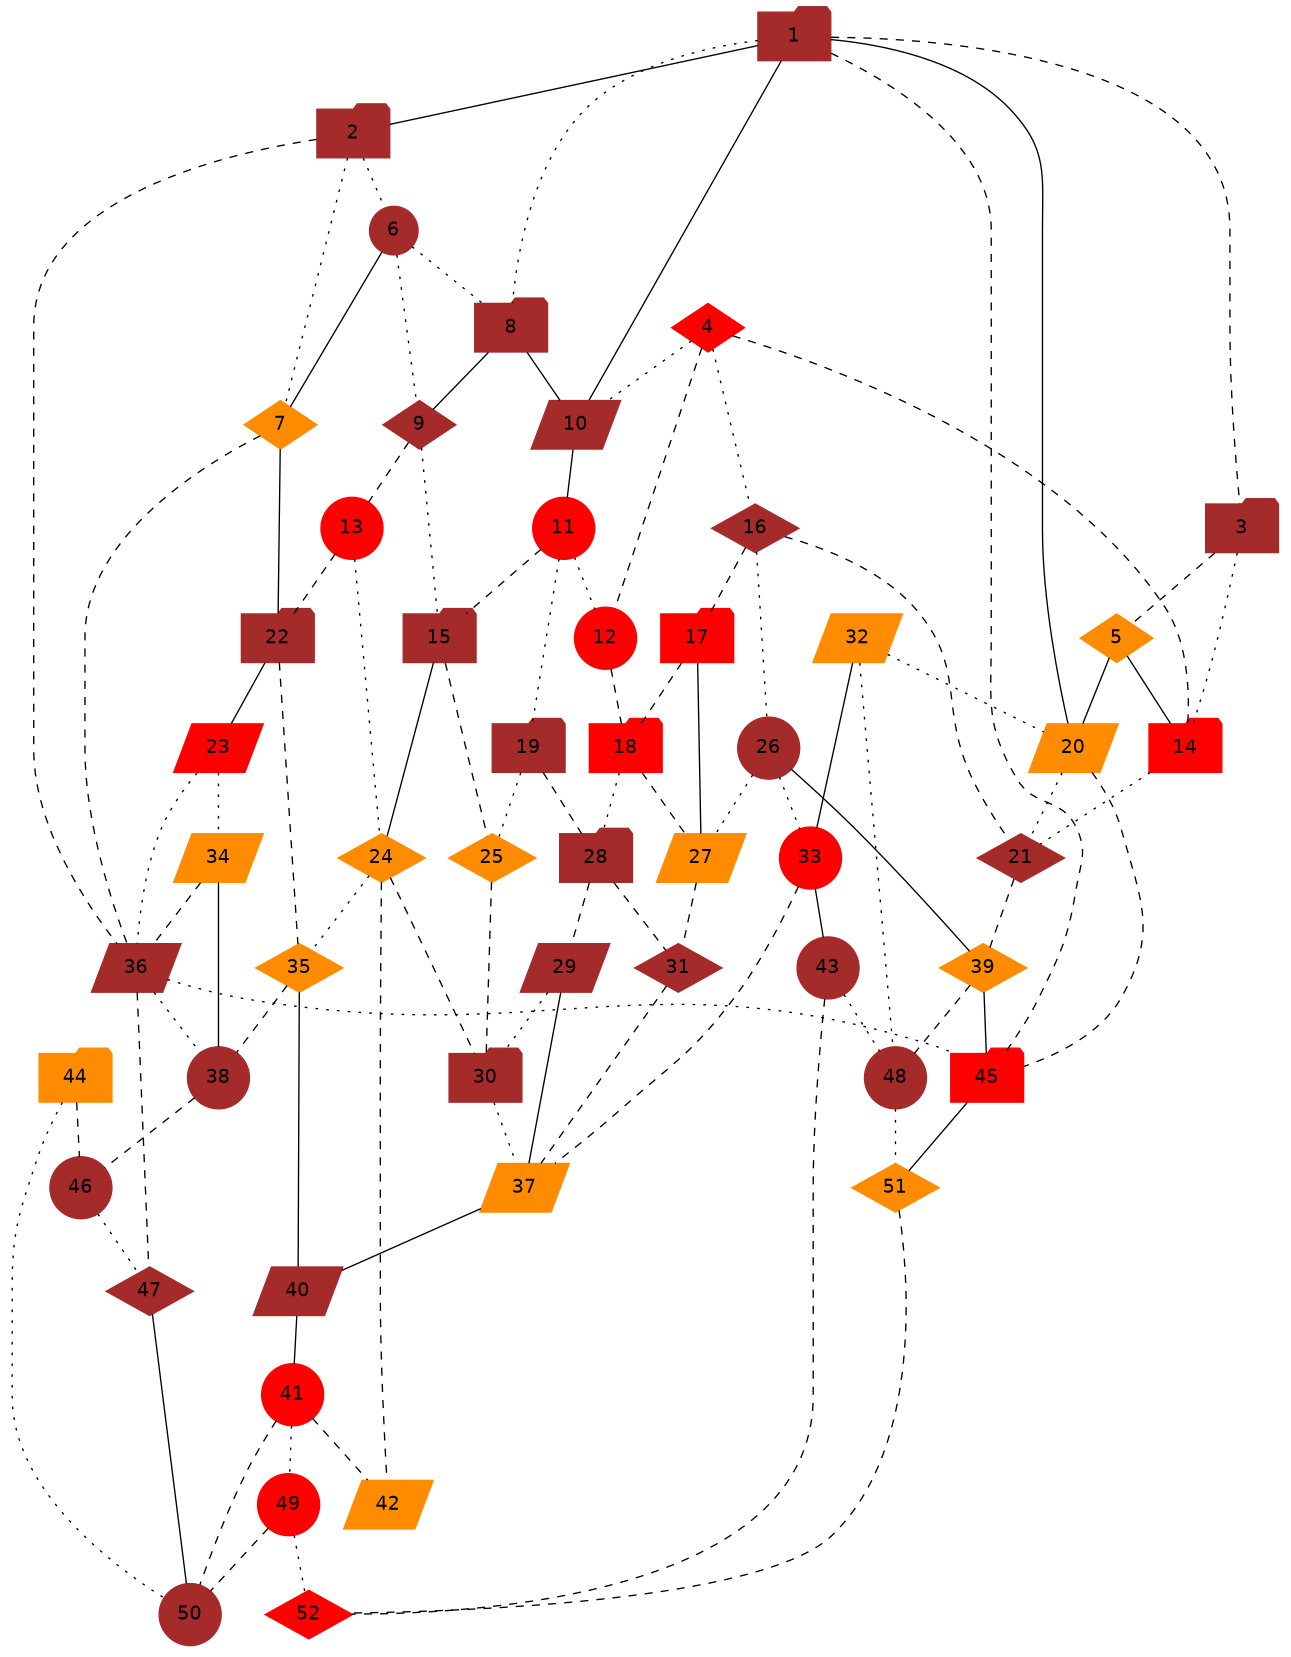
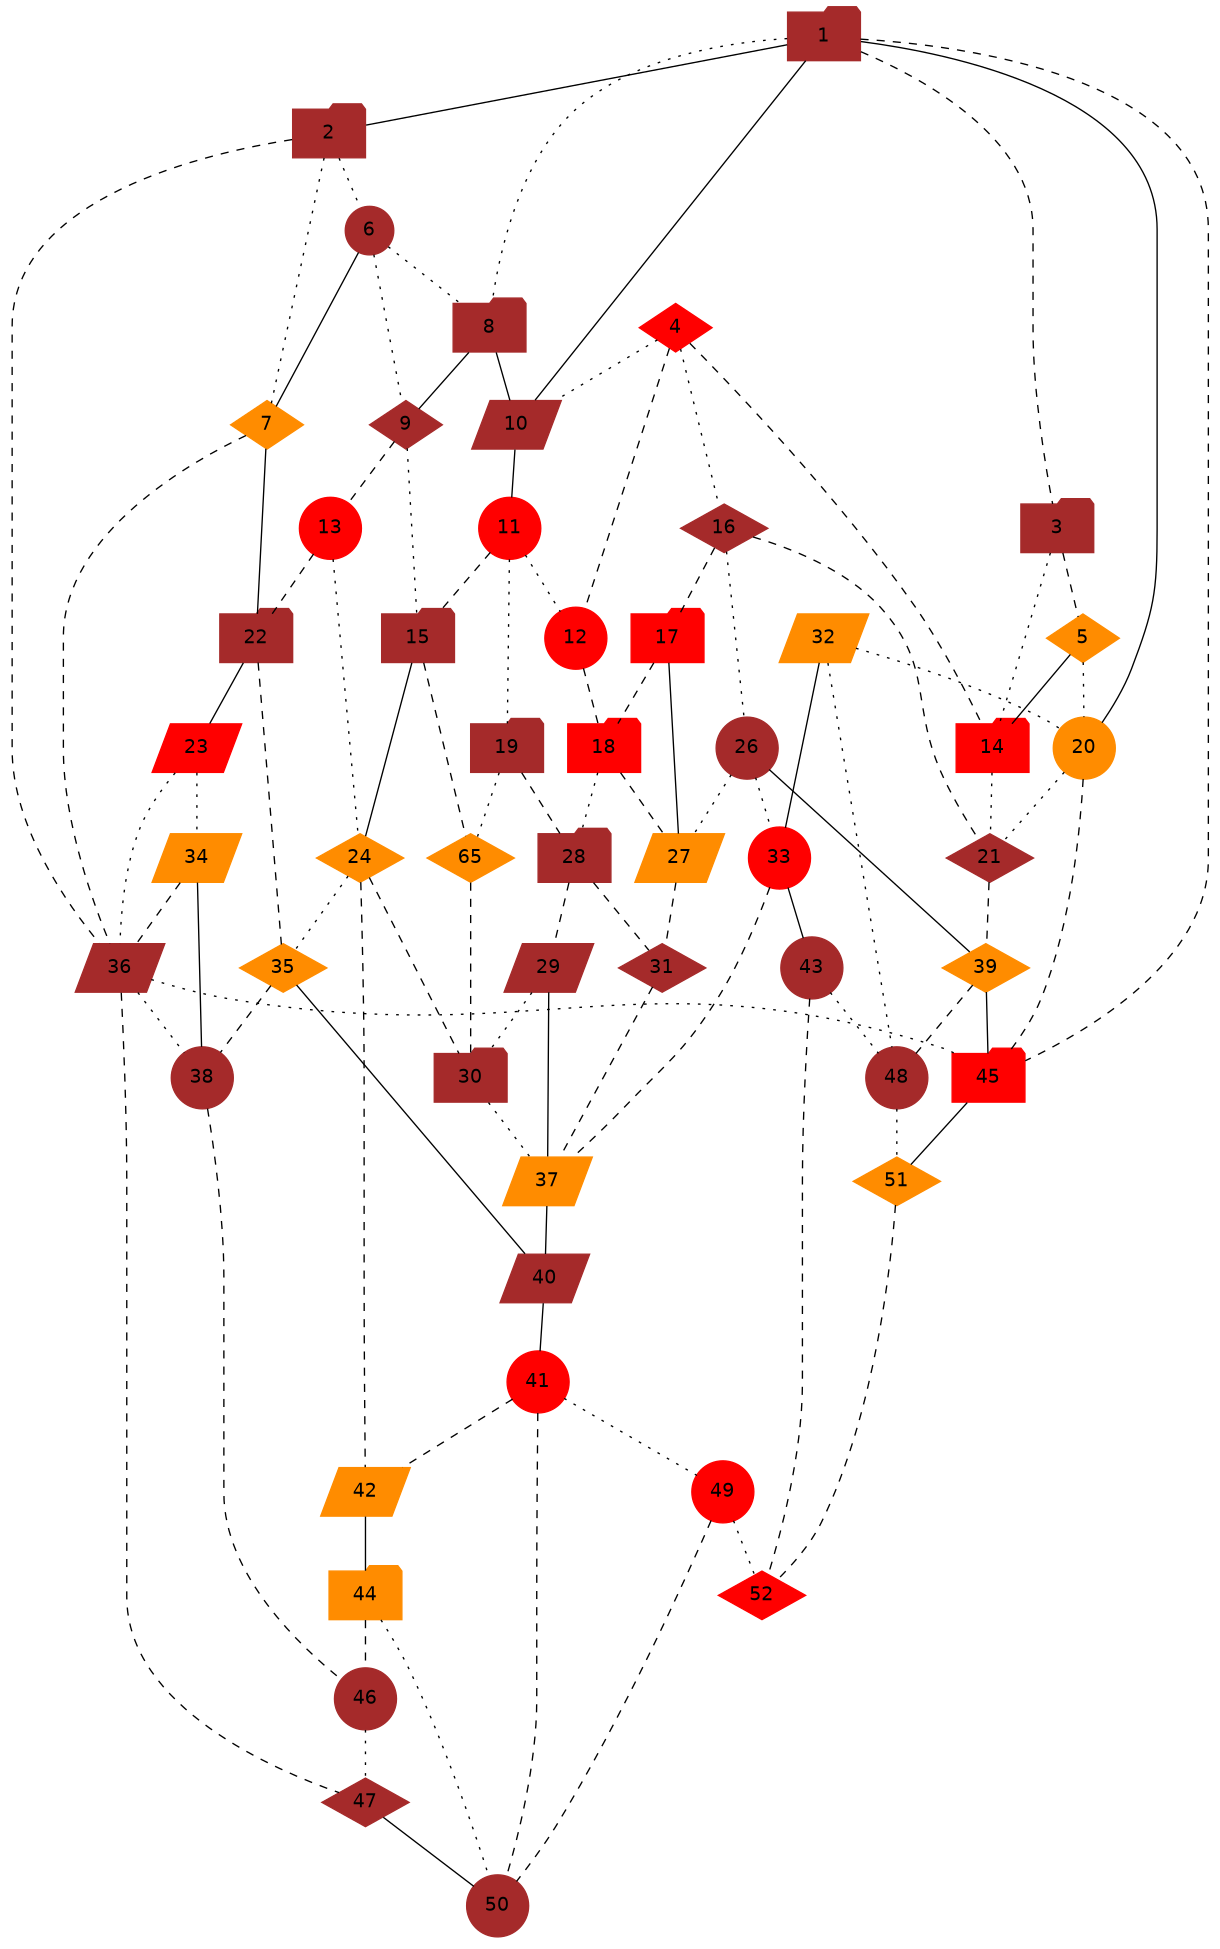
(1096, 691) -> (1084, 690)
(1073, 748) -> (1084, 748)
(492, 858) -> (471, 858)
none -> (365, 1544)
